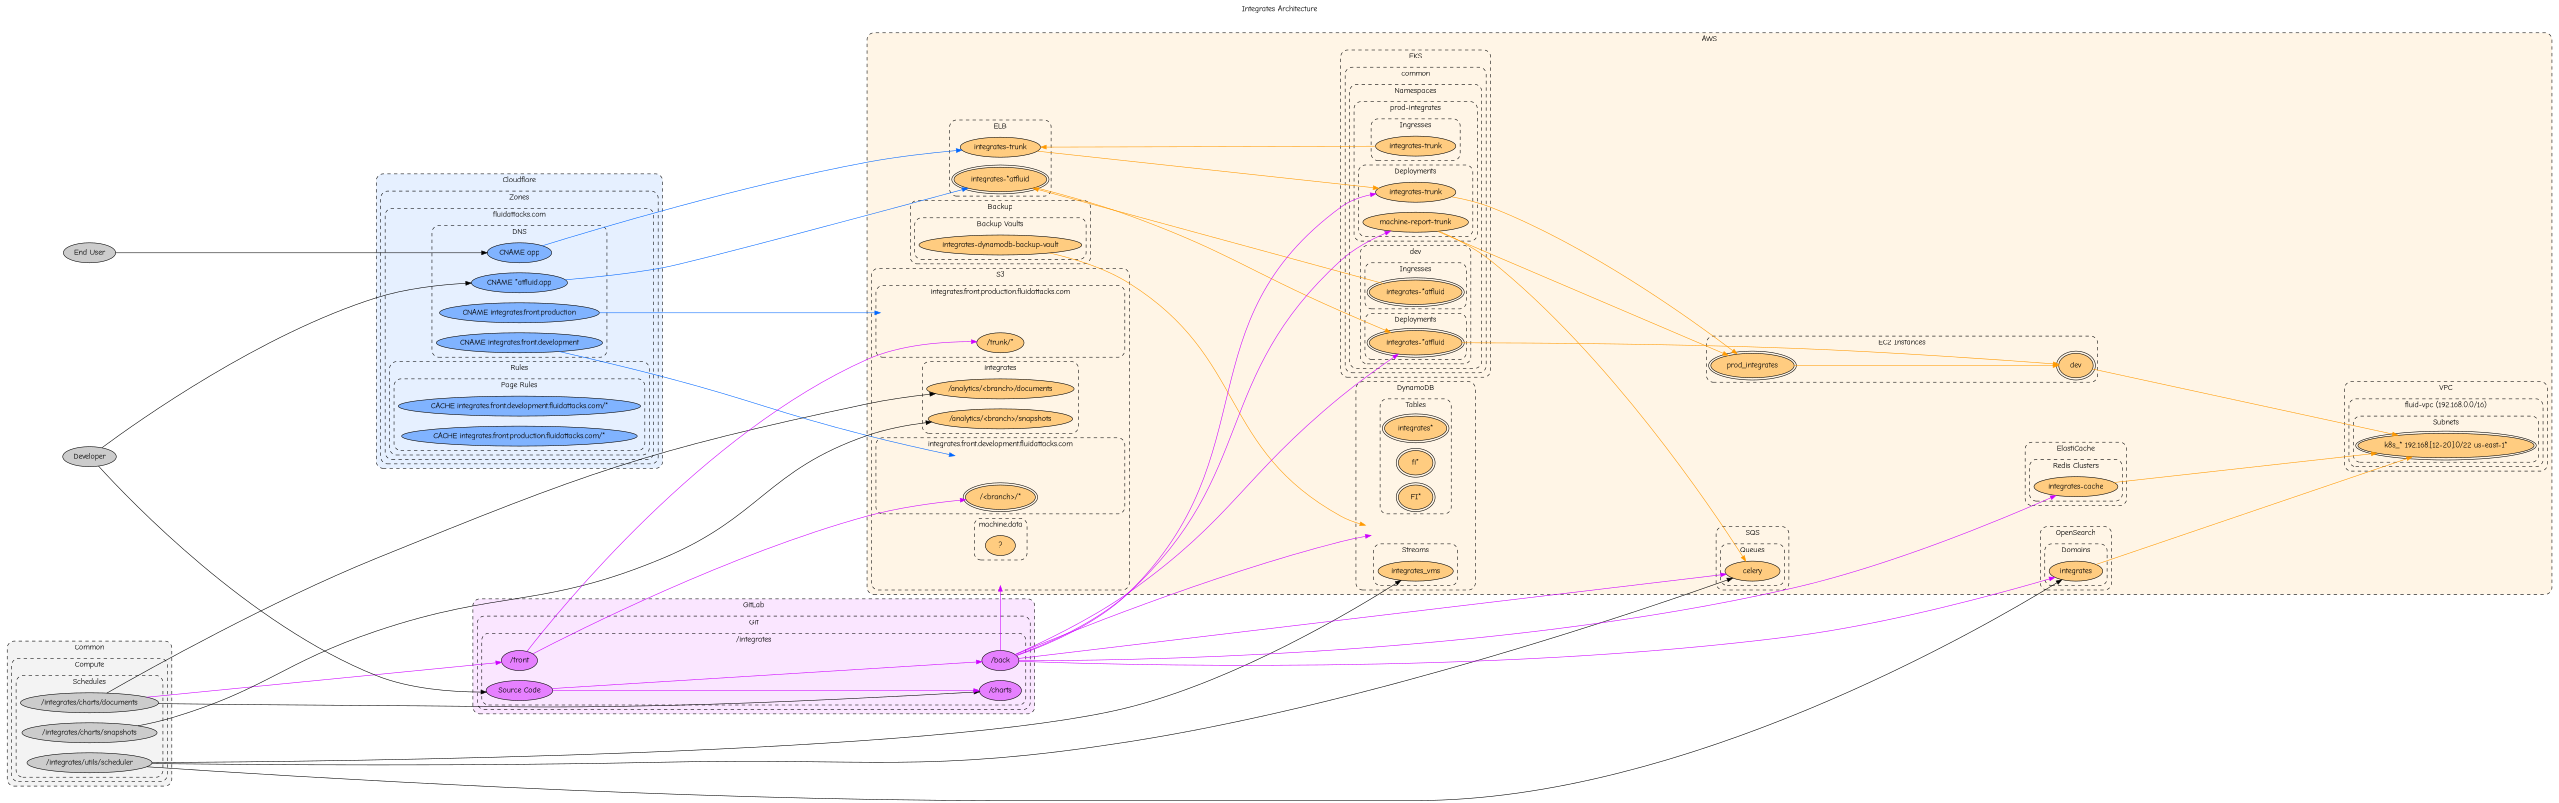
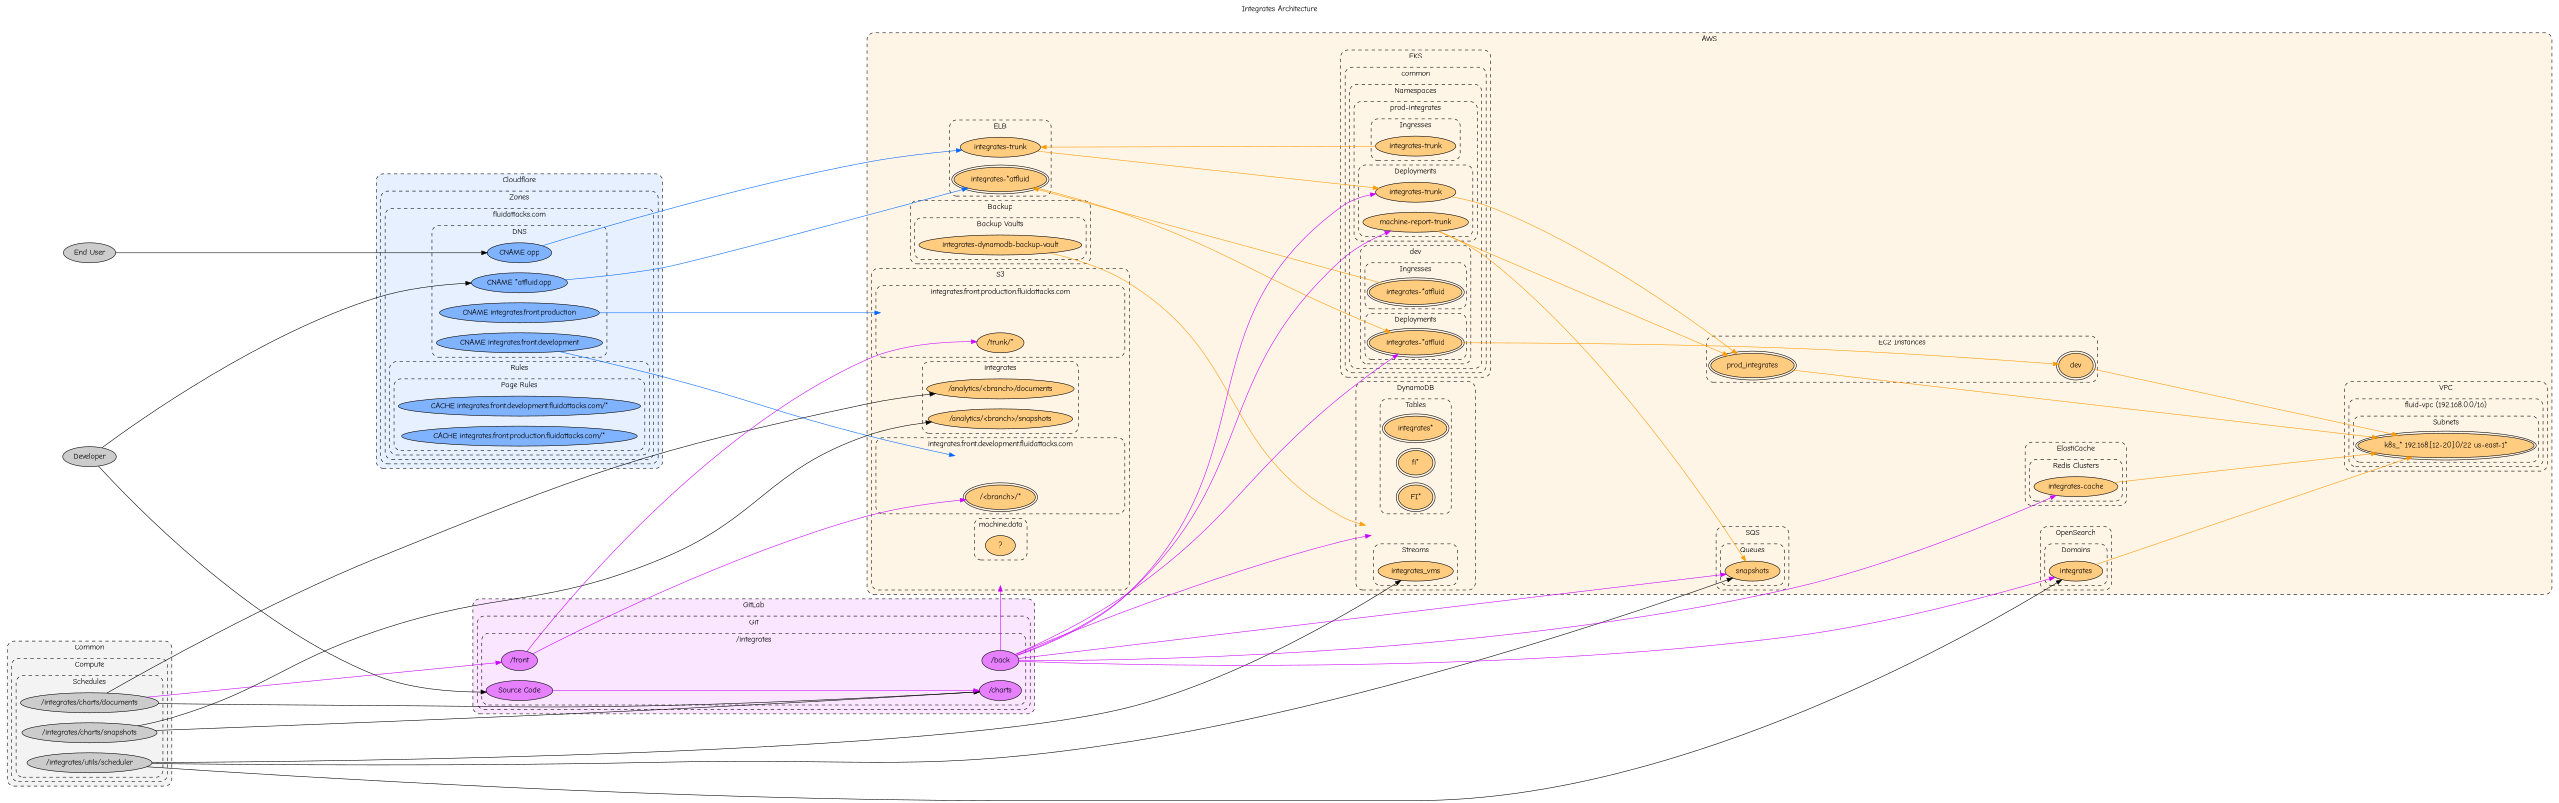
(1924, 366) -> (2082, 404)
(1752, 571) -> (1752, 571)
(764, 675) -> none
none -> (483, 718)
